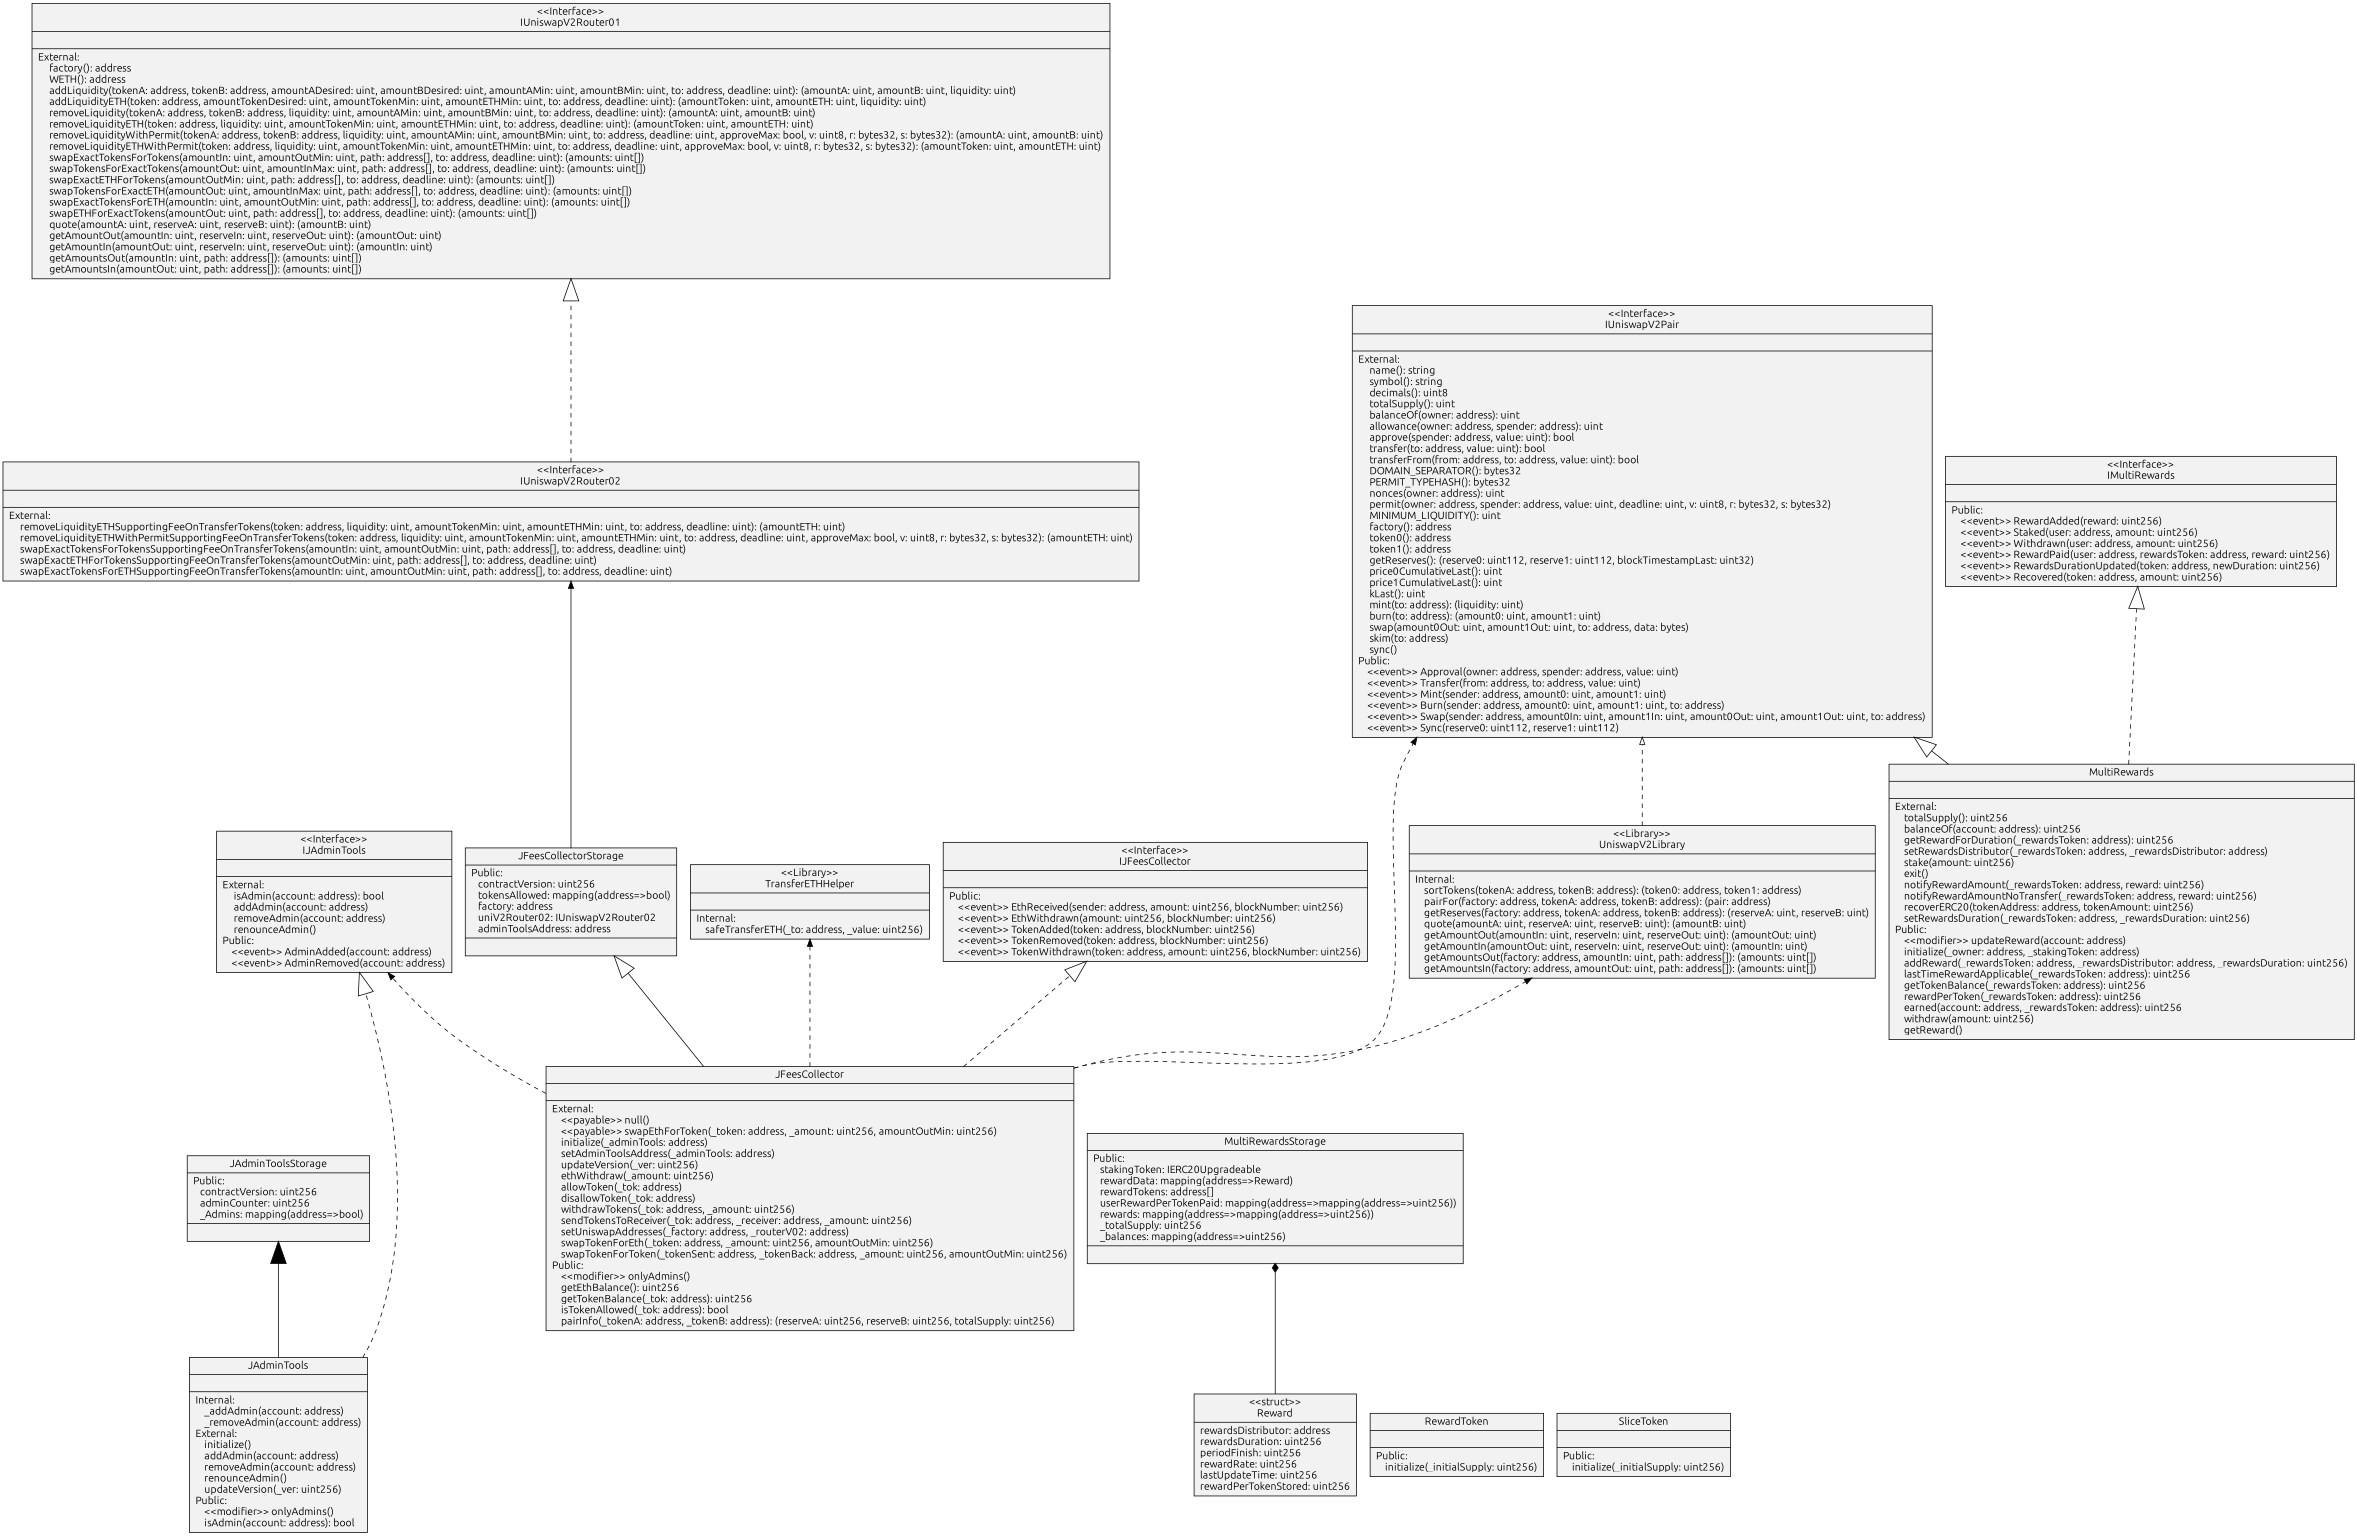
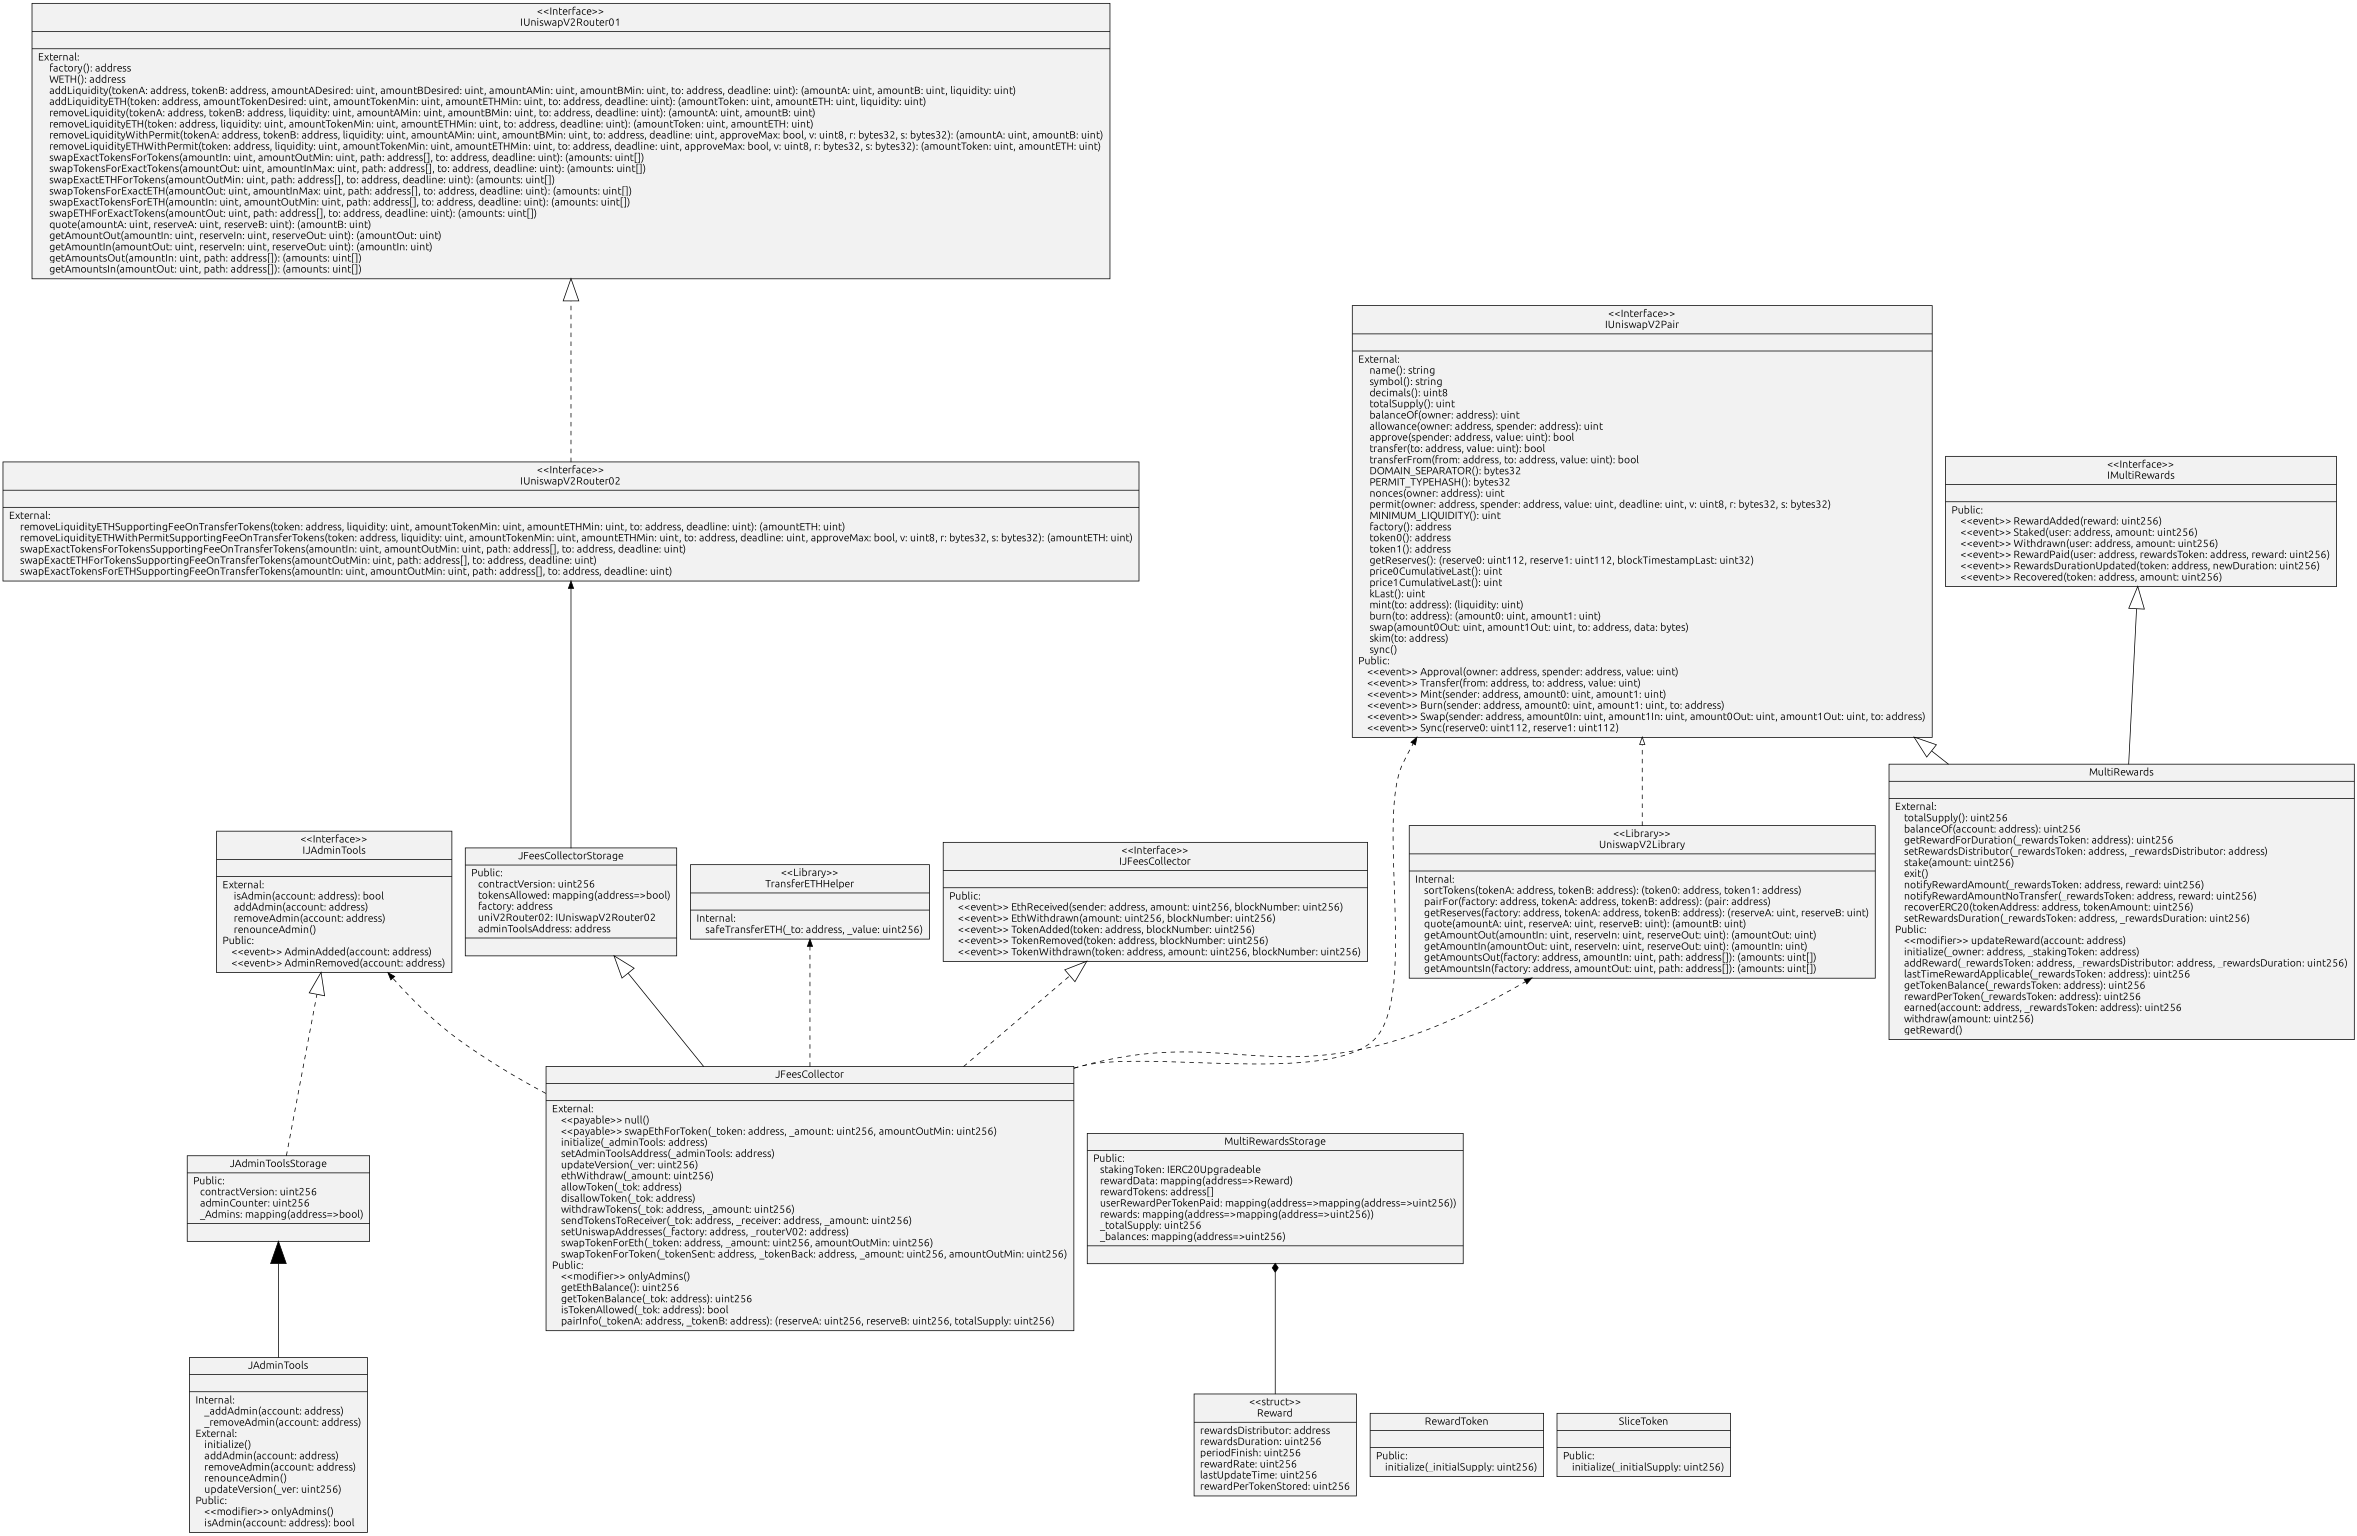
(2133, 687) -> (2133, 687)
(397, 1177) -> (302, 1075)
